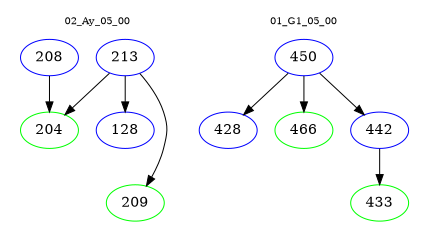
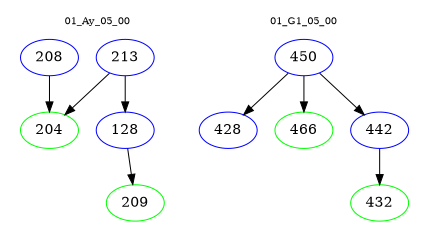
(97, 22) -> (97, 22)
(166, 123) -> (130, 161)
(380, 203) -> (380, 203)
